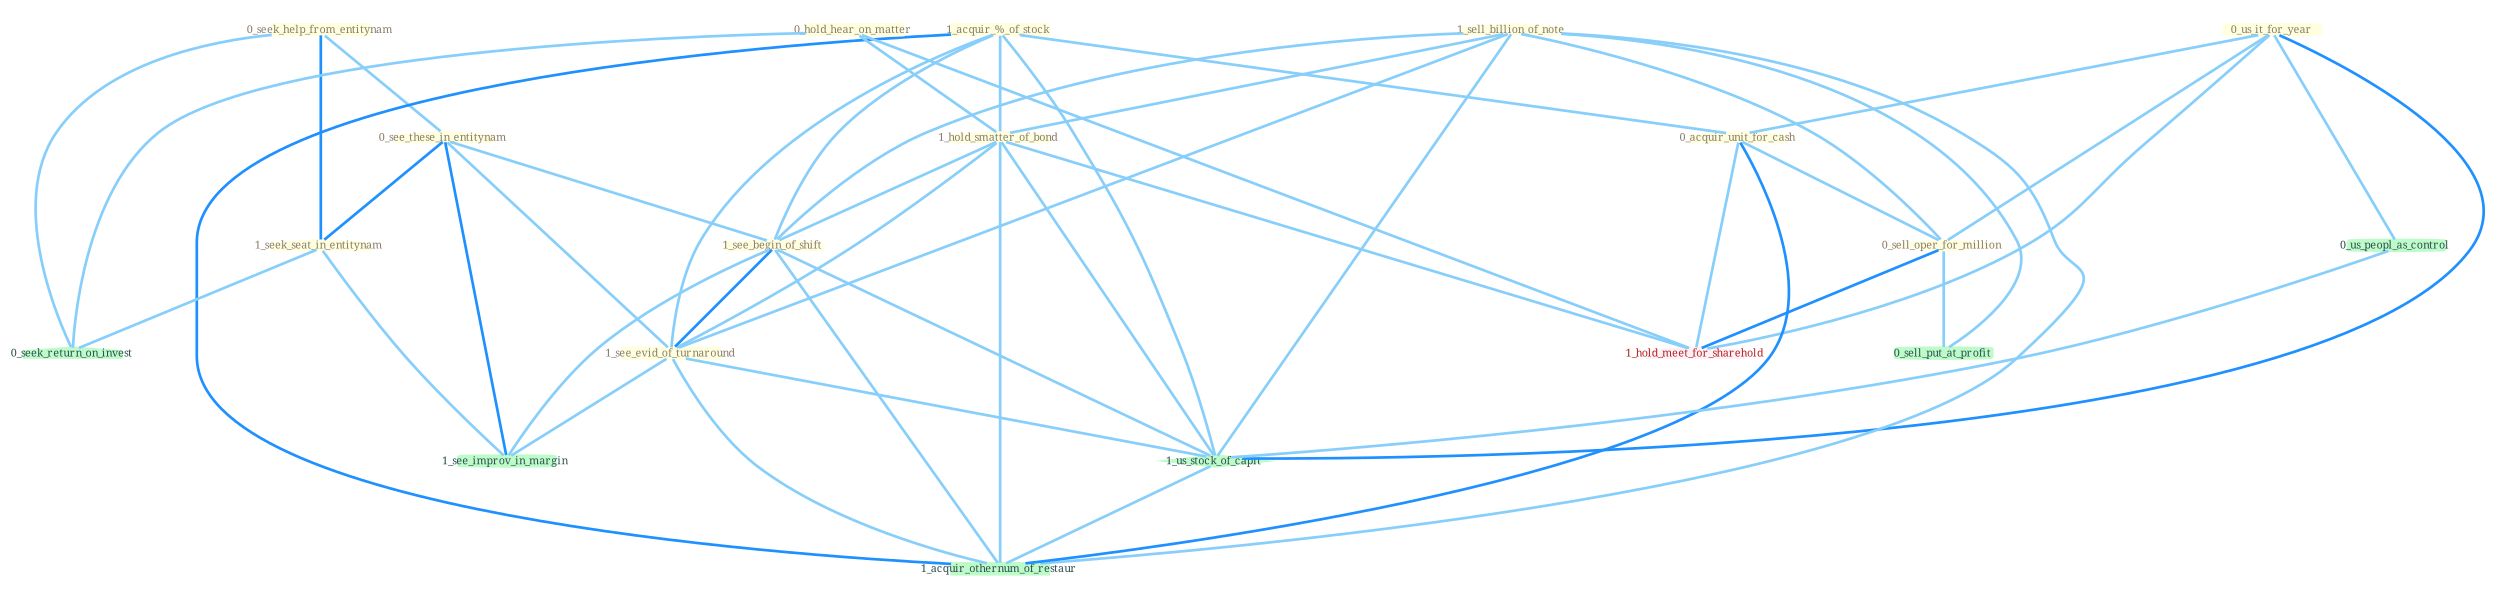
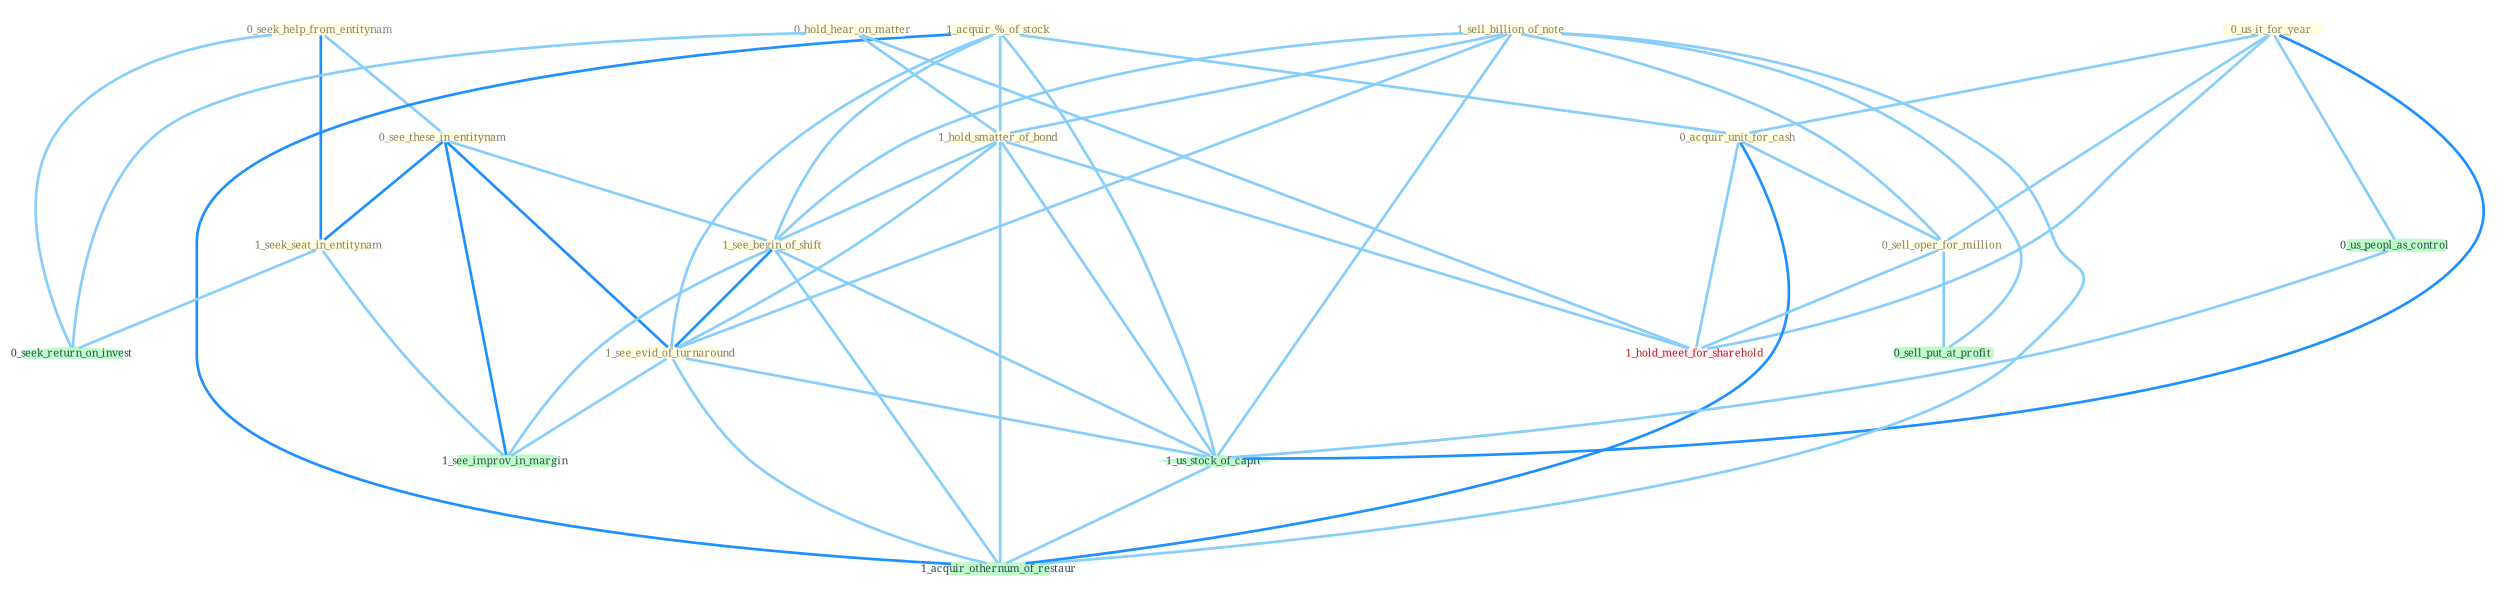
(558, 245) -> (558, 245)
(1820, 299) -> (1820, 299)
